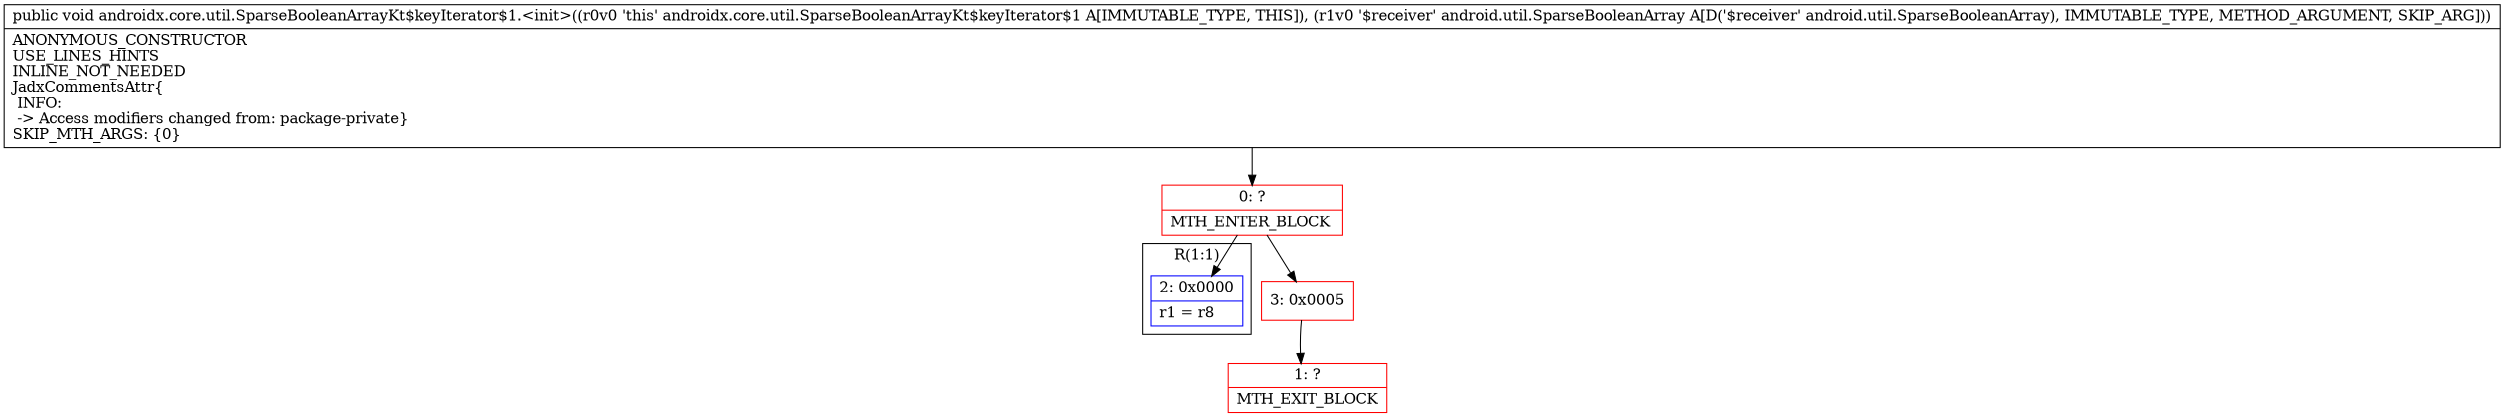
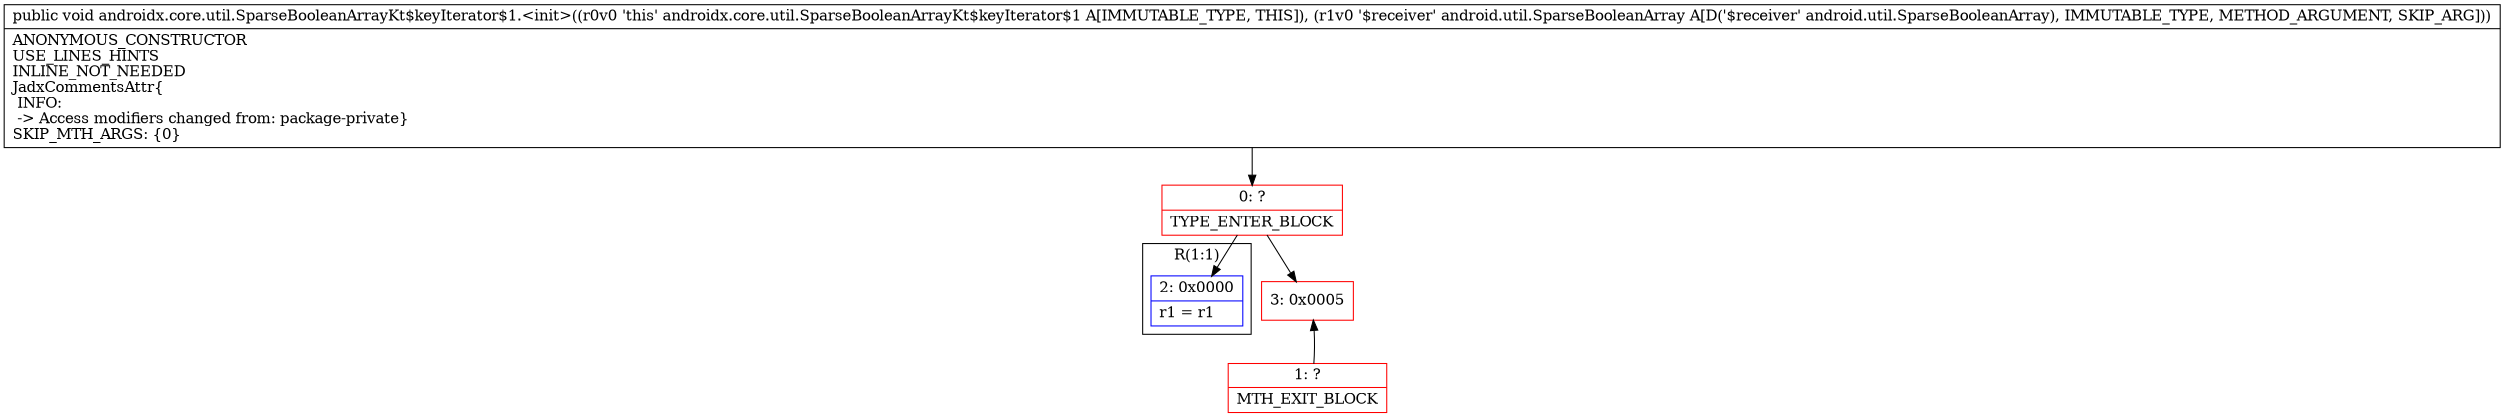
(1251, 222) -> (1252, 222)
(1187, 313) -> (1187, 313)
(1301, 337) -> (1314, 347)
